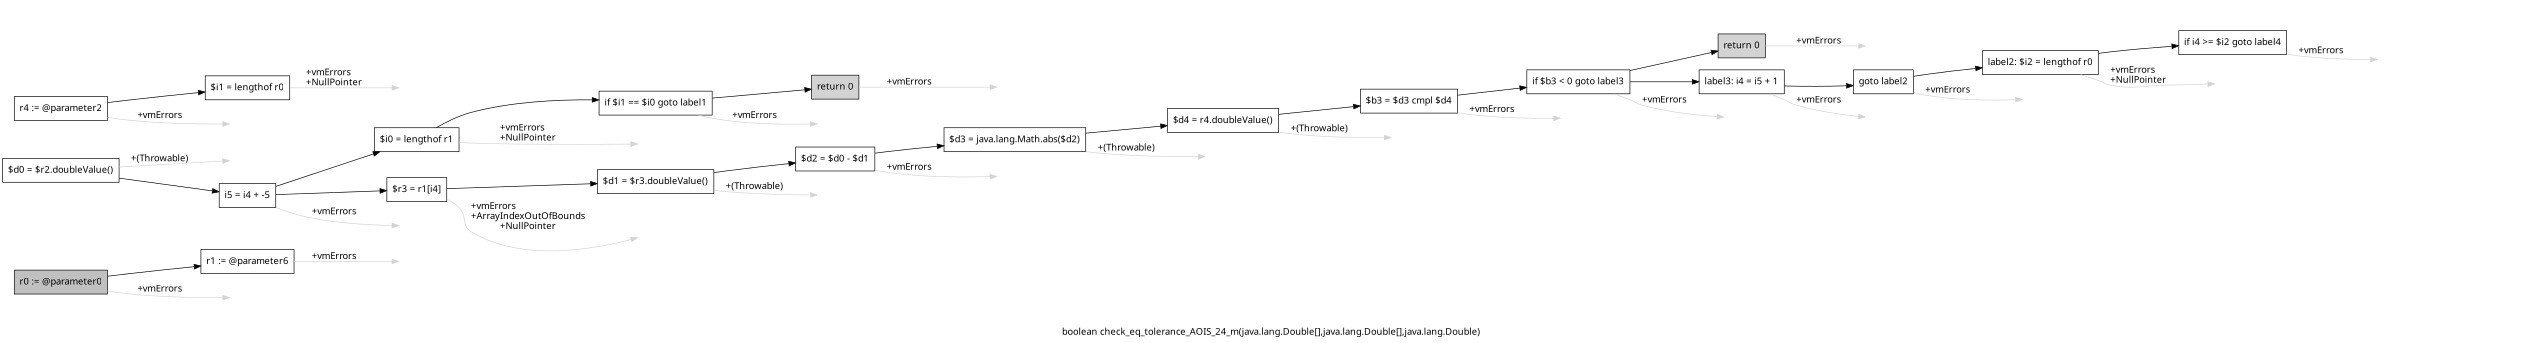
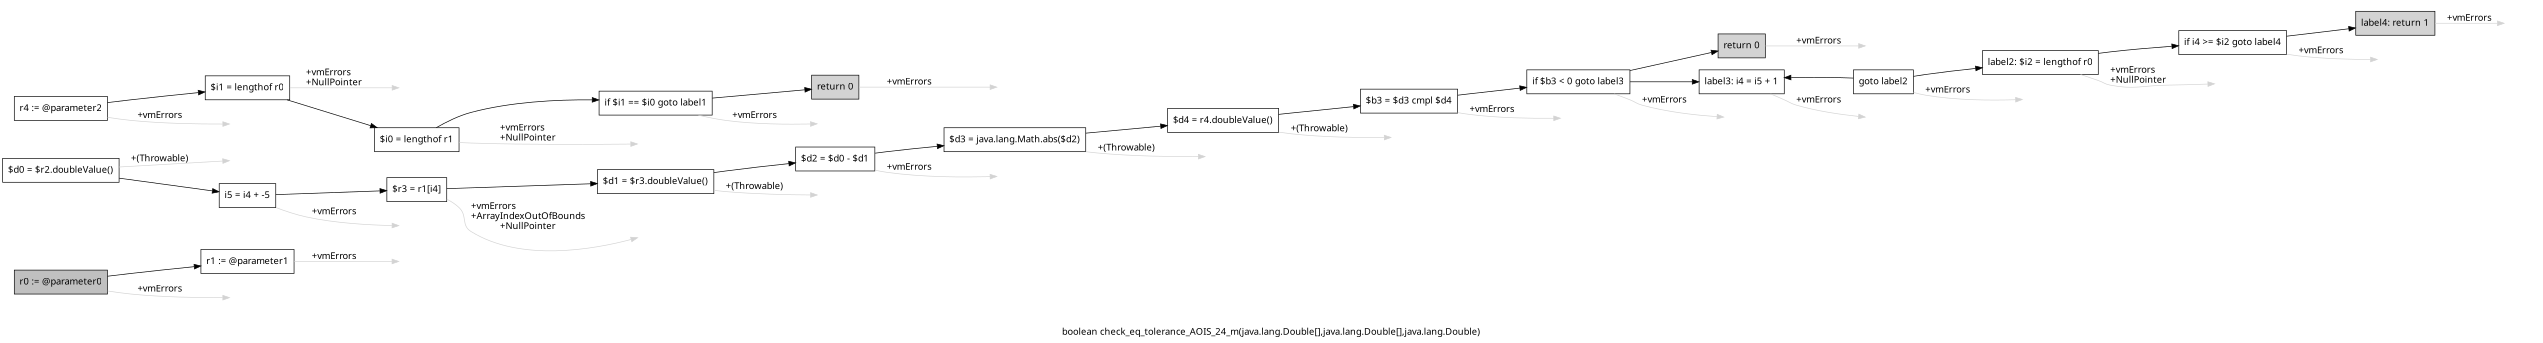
none -> (2395, 23)
(1815, 86) -> (1822, 77)
(325, 170) -> (329, 113)
(247, 261) -> (247, 261)
